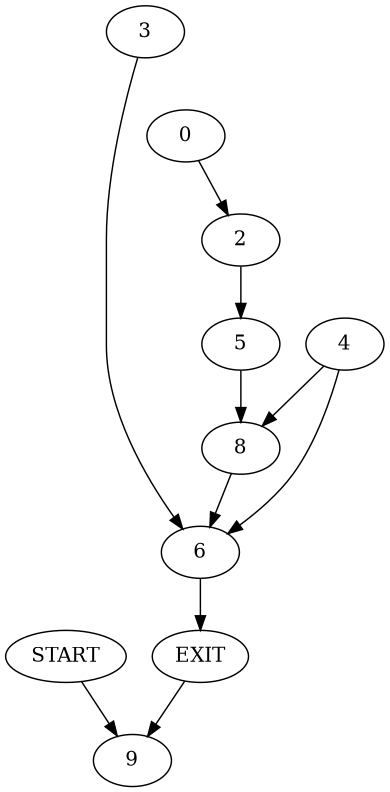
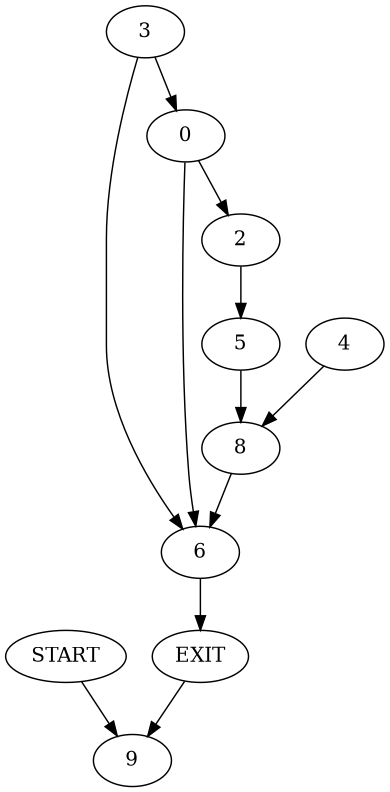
none -> (163, 77)
(304, 457) -> (183, 337)
